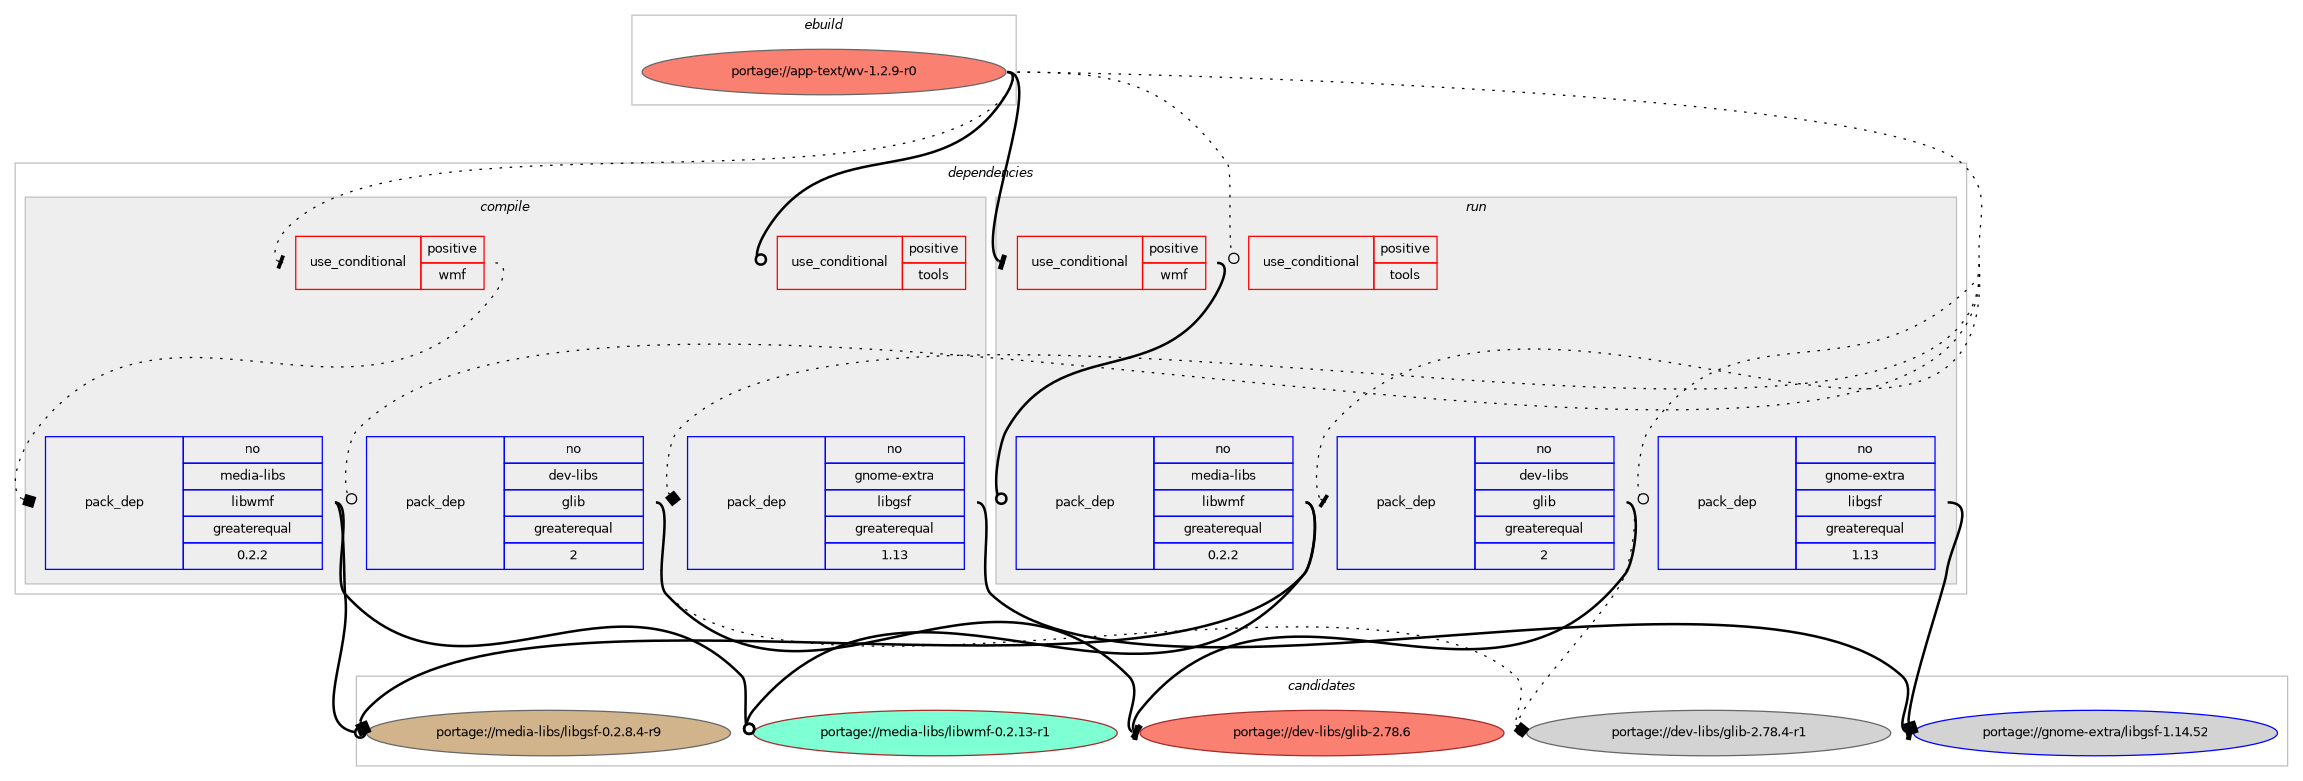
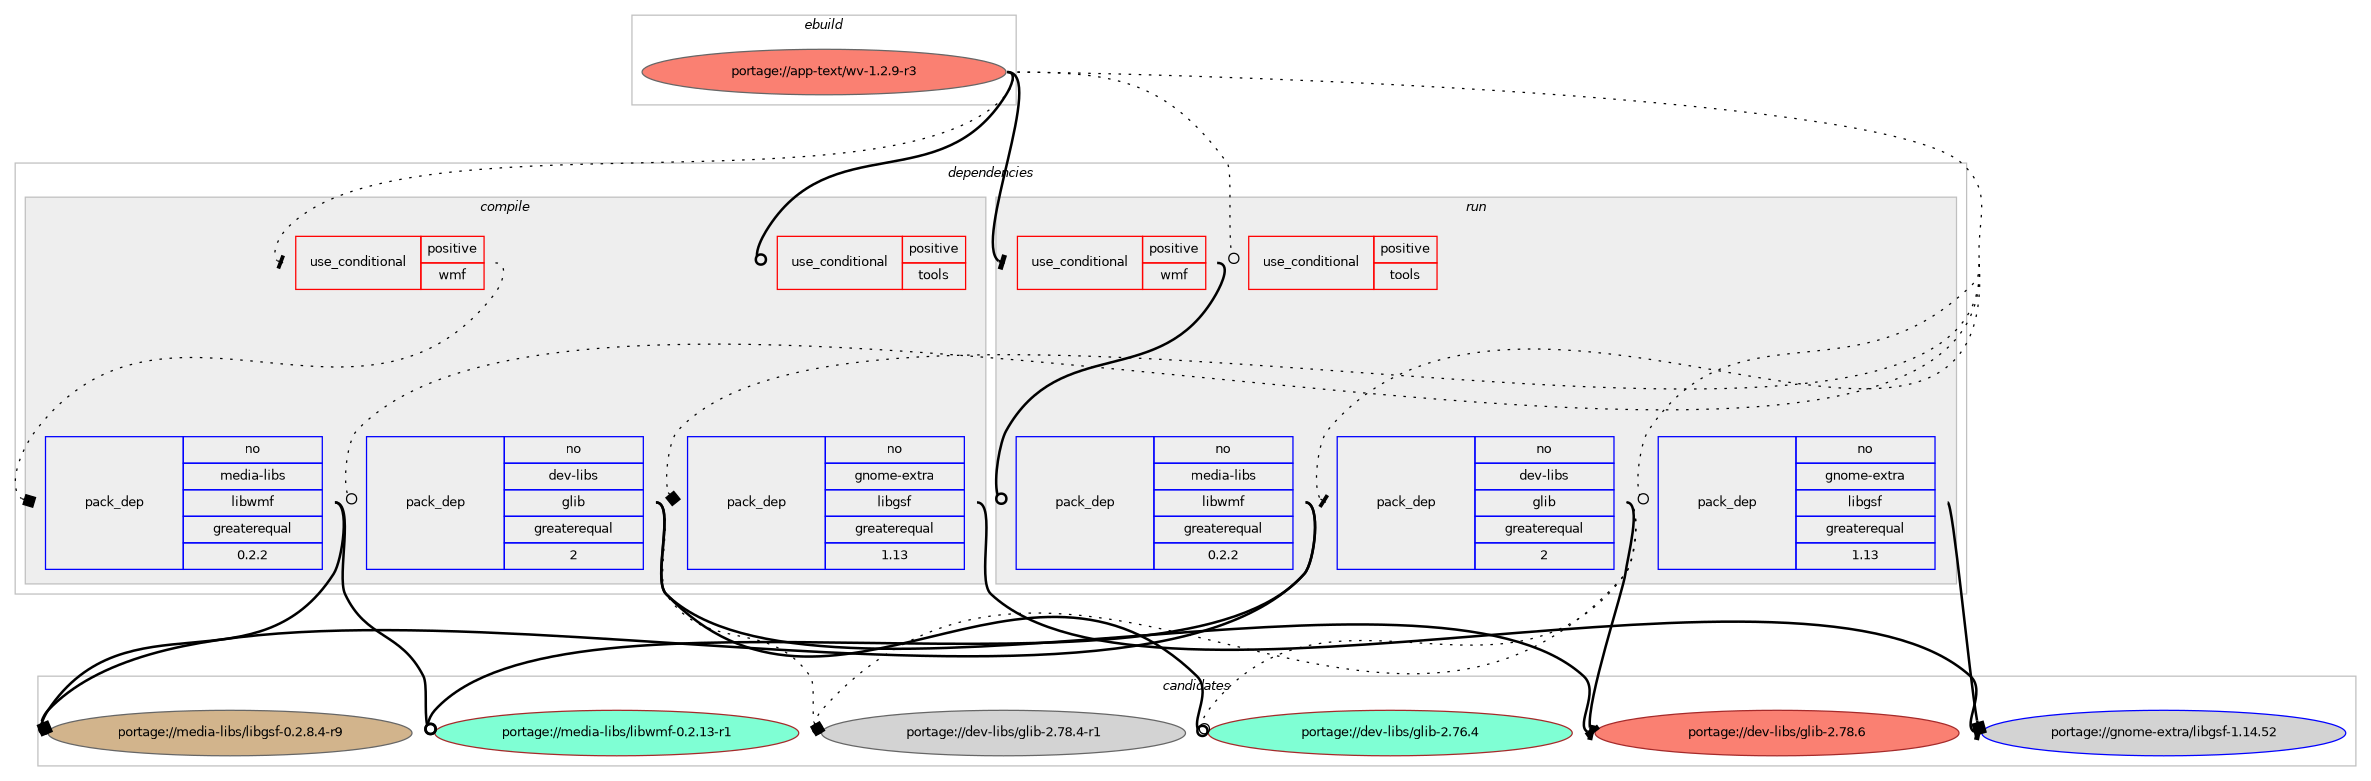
(824, 72) -> (824, 72)
none -> (1390, 733)
